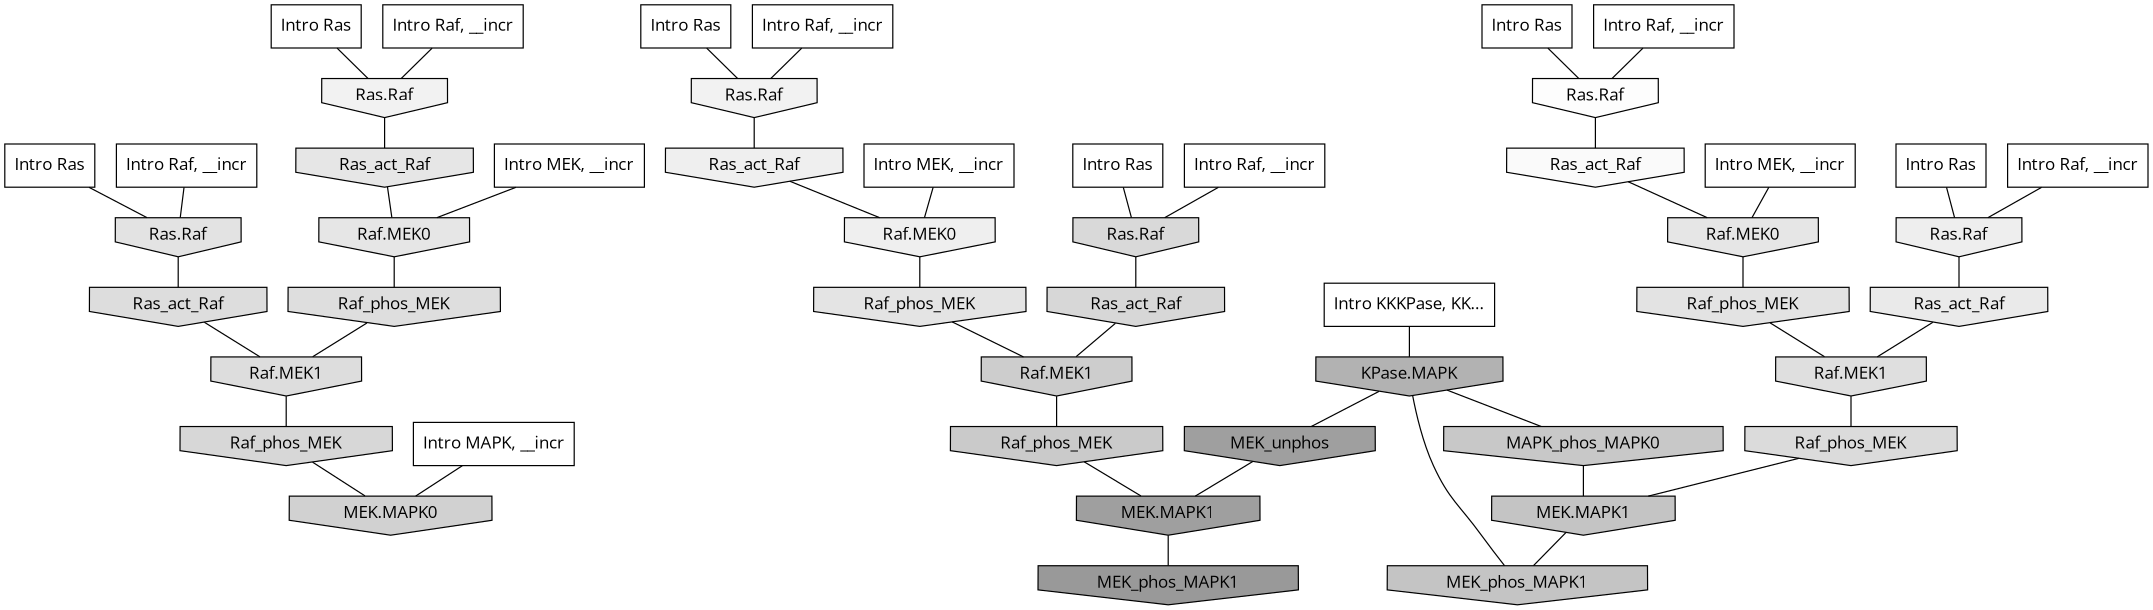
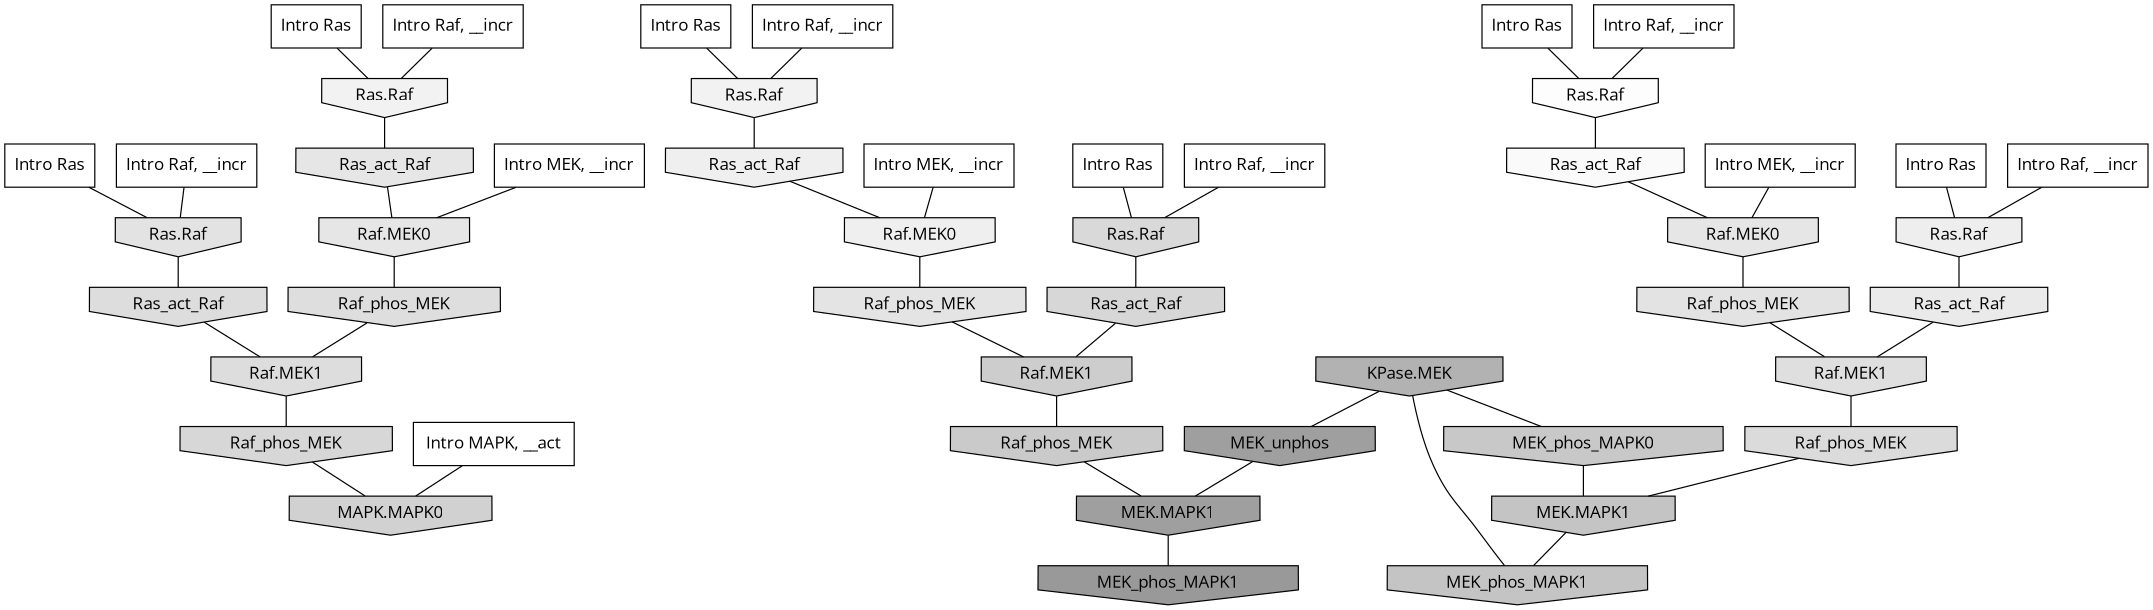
(1409, 305) -> none
(1409, 374) -> (1409, 374)
(494, 444) -> (494, 444)
(1583, 444) -> (1583, 444)
(391, 514) -> (391, 514)
